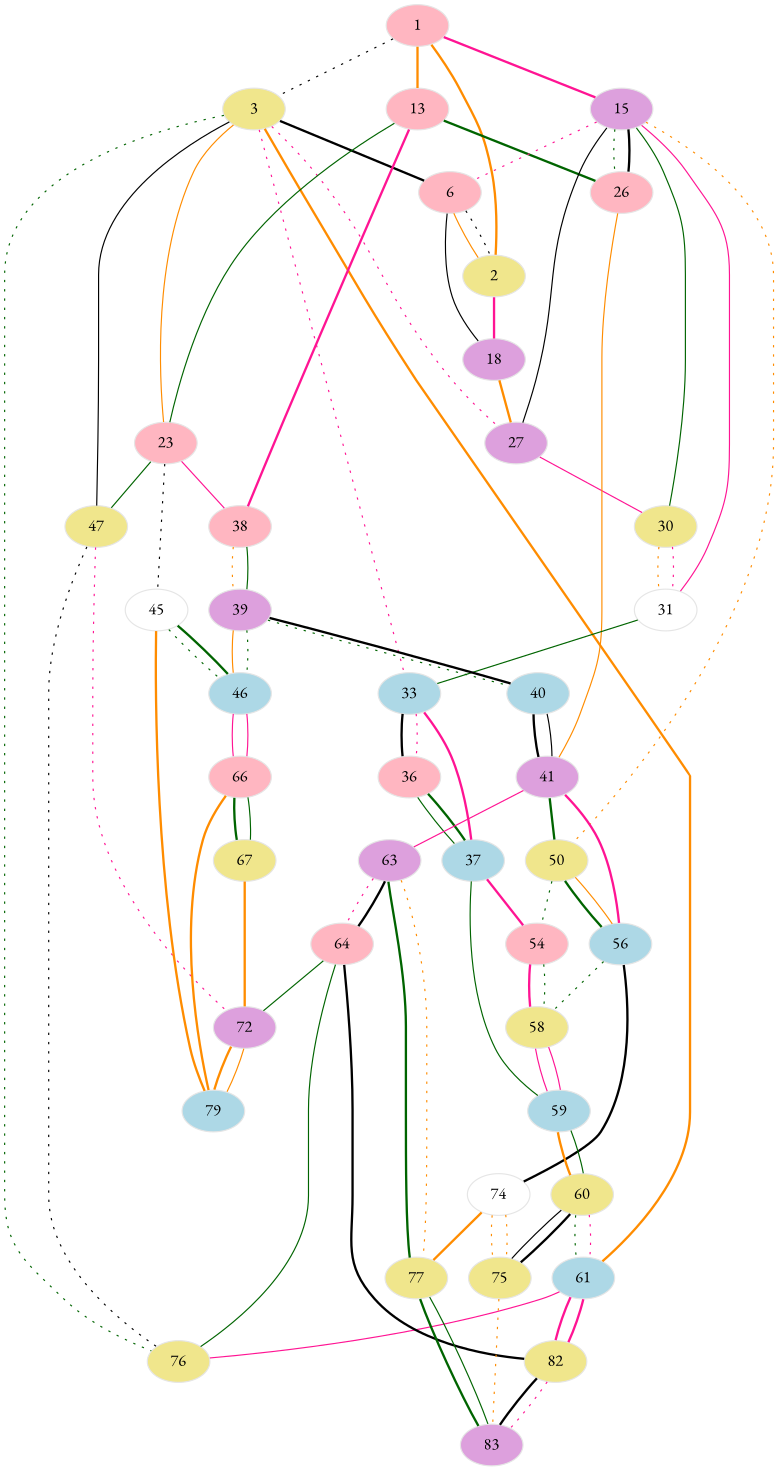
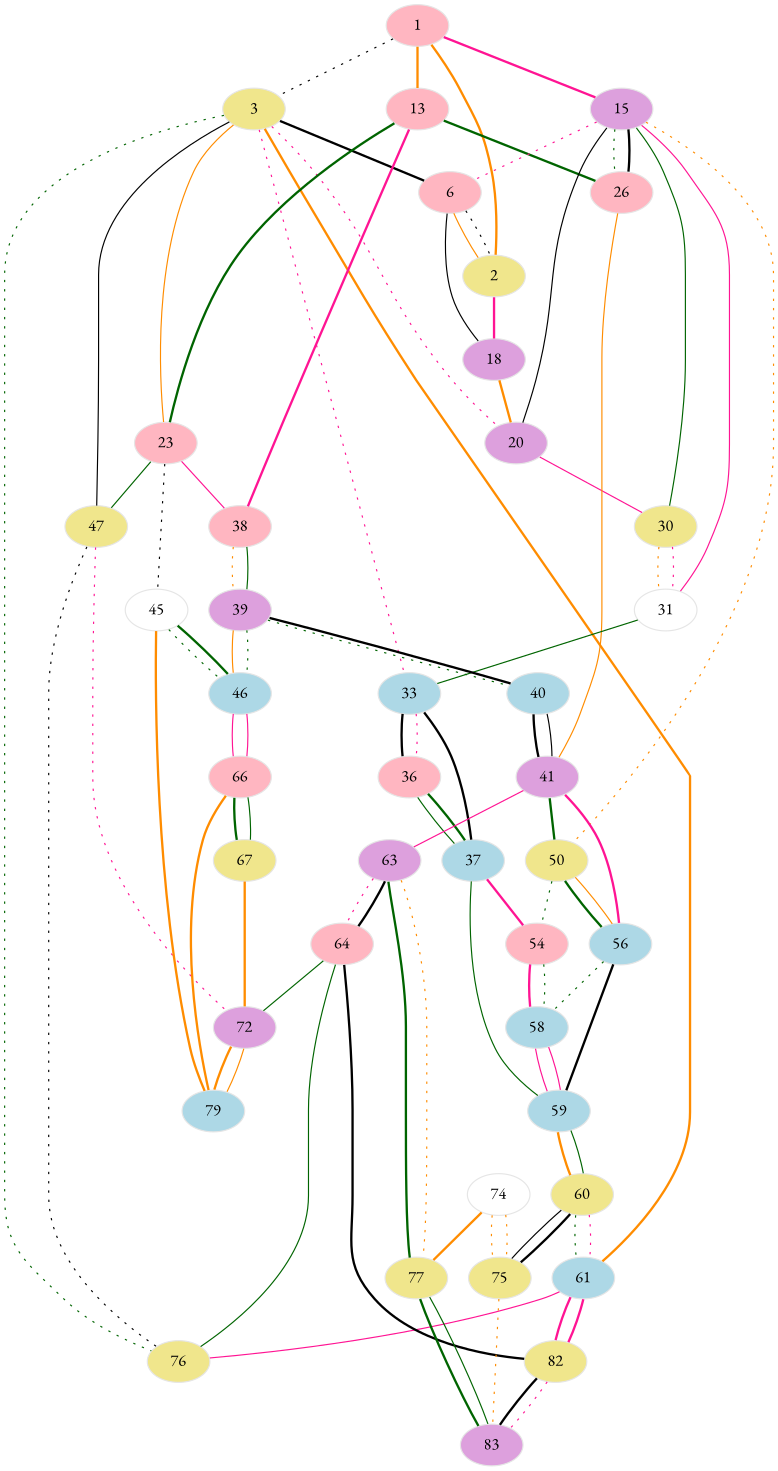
(245, 246) -> (245, 246)
(516, 443) -> (516, 443)
(457, 772) -> (457, 772)
(537, 1028) -> (537, 1028)
(617, 1096) -> (590, 1027)
